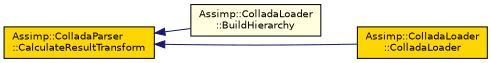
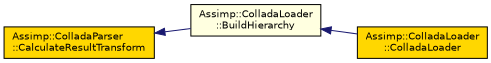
(261, 45) -> (344, 32)
